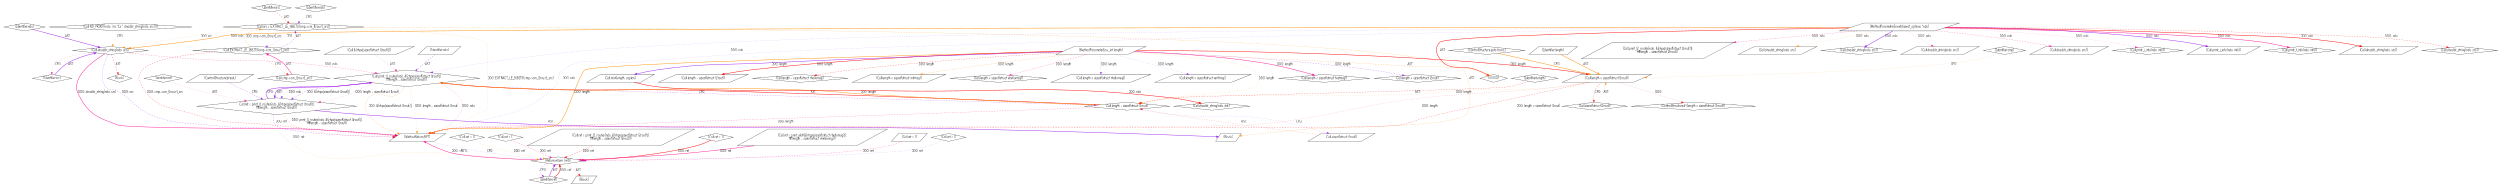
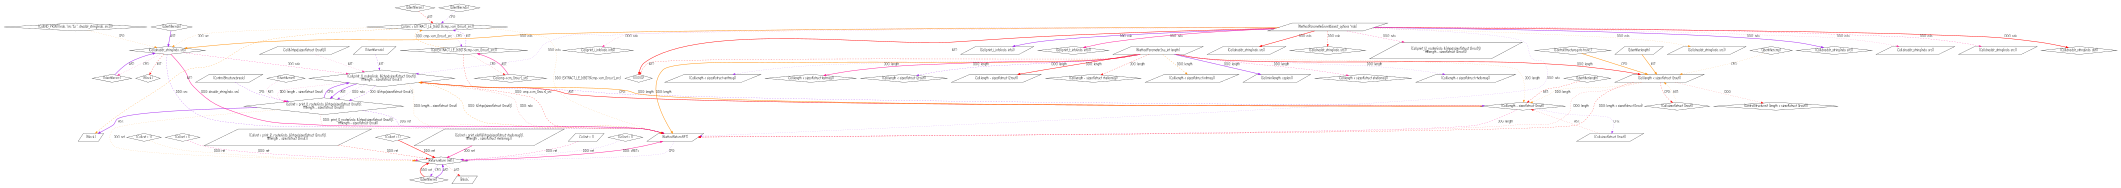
(1311, 61) -> (888, 59)
(917, 91) -> (1807, 32)
